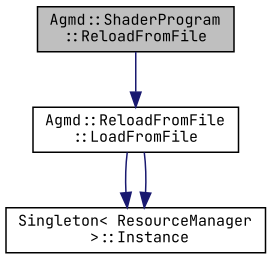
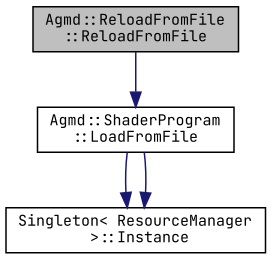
(136, 29) -> (136, 29)
(136, 130) -> (136, 130)
